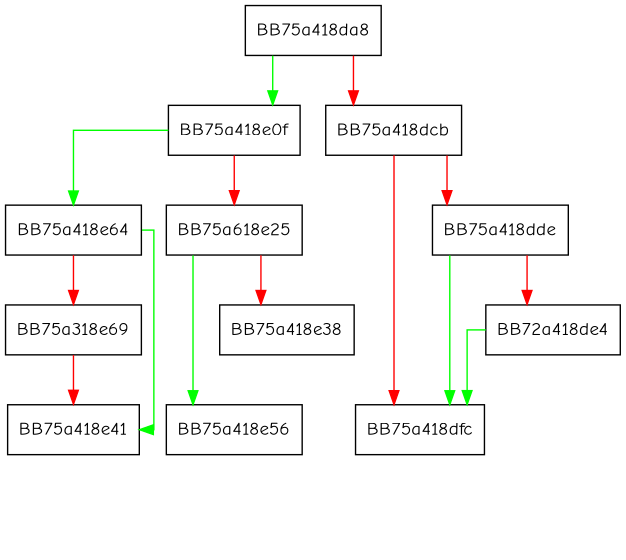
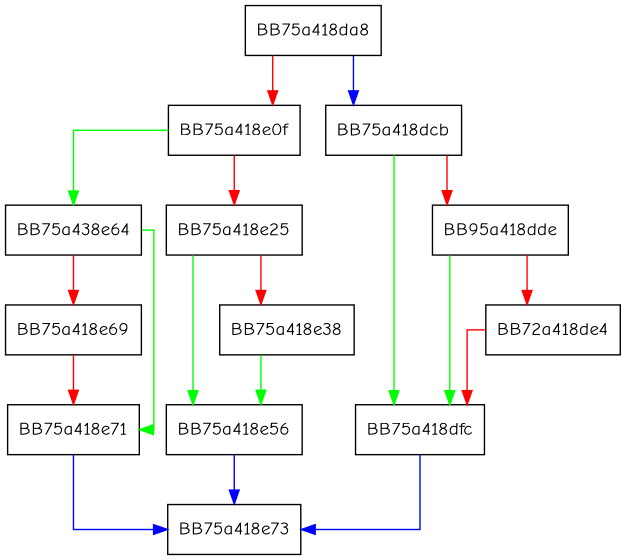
(273, 73) -> (273, 73)
(353, 73) -> (353, 73)
(73, 230) -> (73, 230)
(234, 230) -> (234, 230)
(500, 230) -> (500, 230)
(394, 273) -> (394, 273)
(73, 330) -> (73, 330)
(467, 351) -> (467, 351)
none -> (261, 373)
(73, 430) -> (73, 430)
none -> (234, 529)
